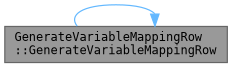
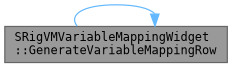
(116, 45) -> (116, 45)
